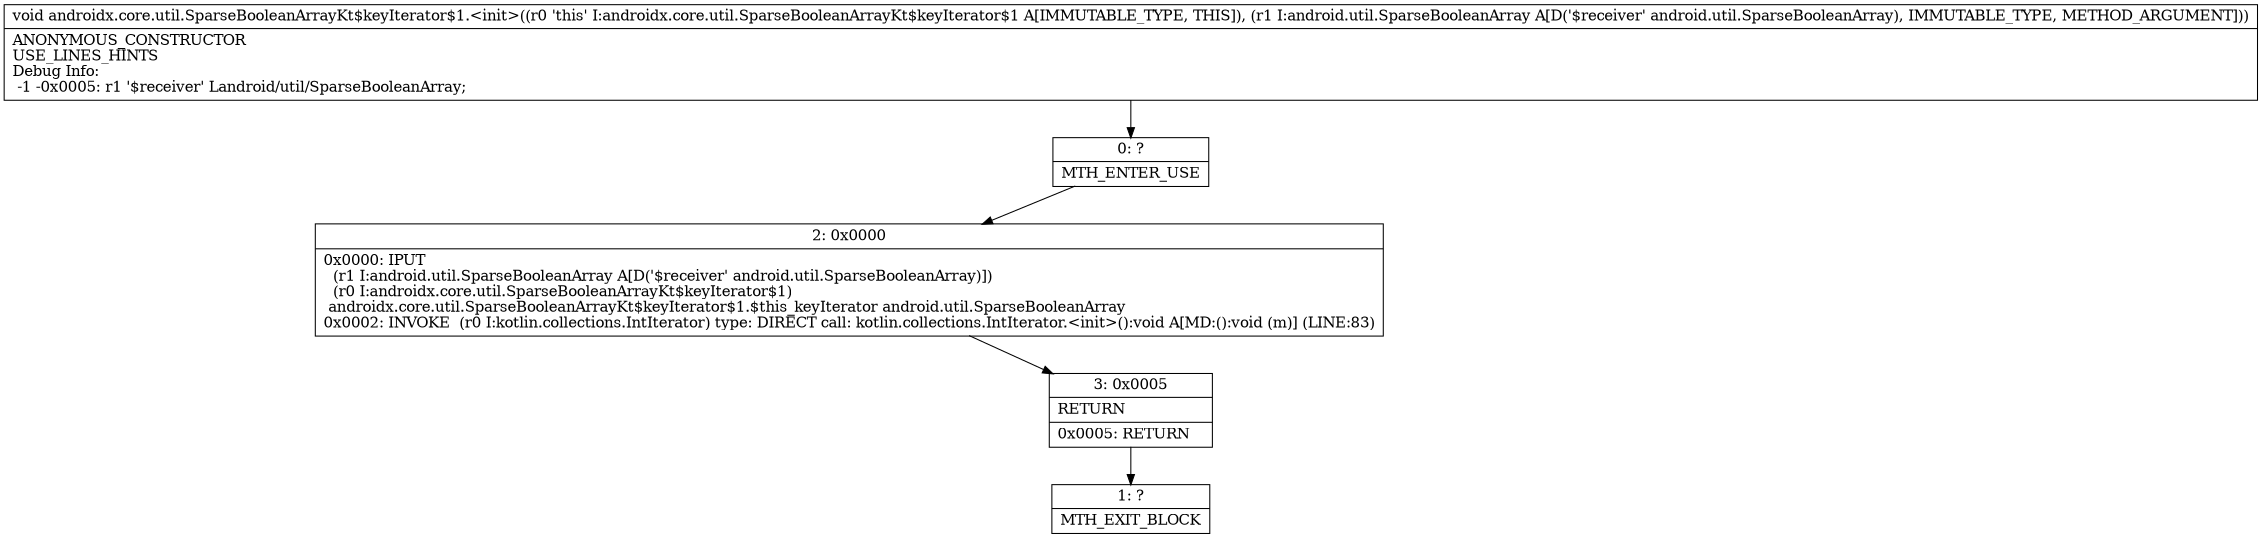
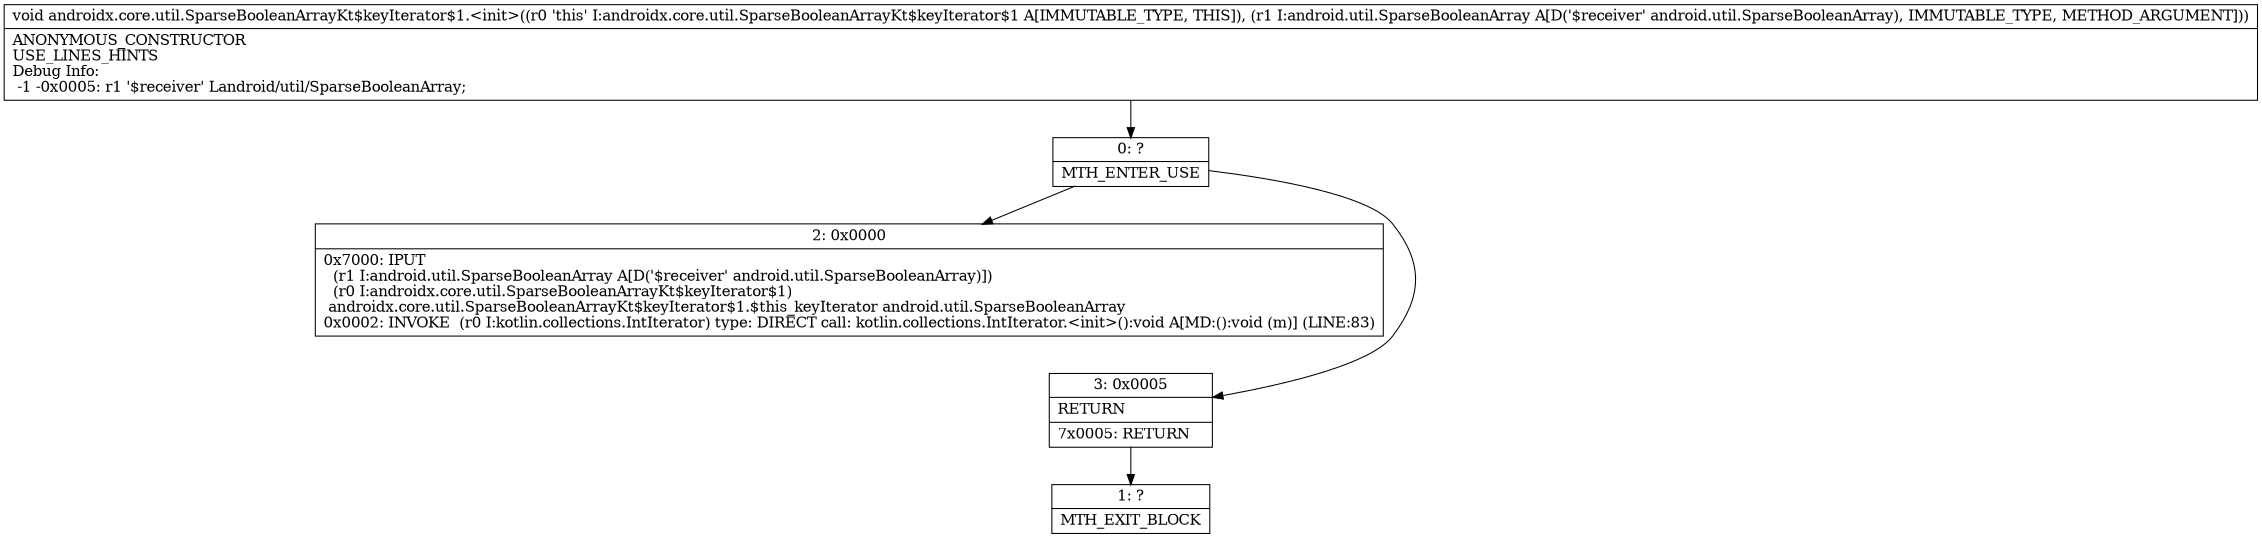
(379, 261) -> (379, 261)
(1006, 353) -> (1415, 274)
(1131, 434) -> (1131, 434)
